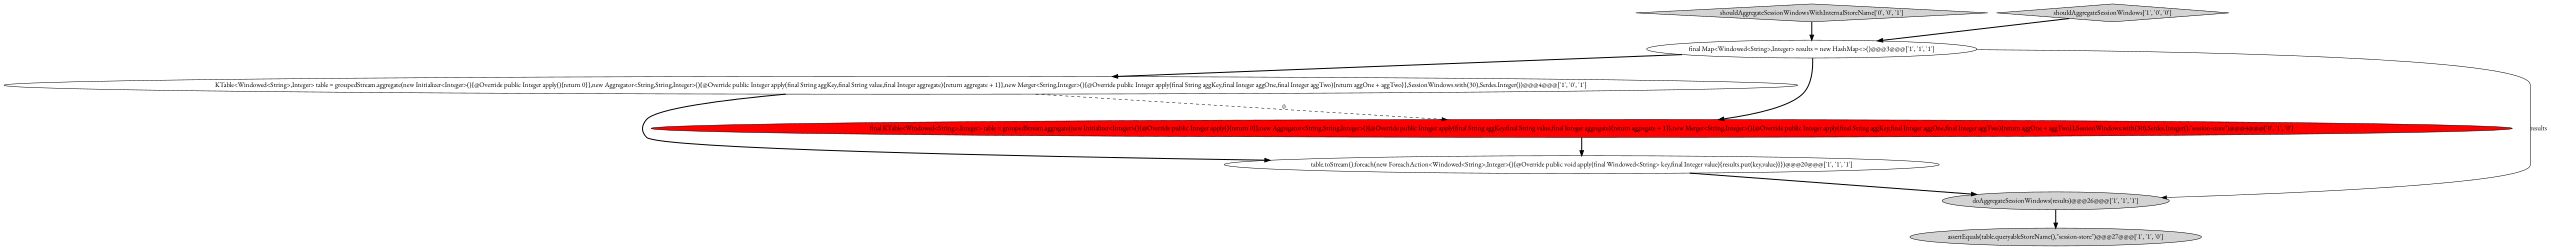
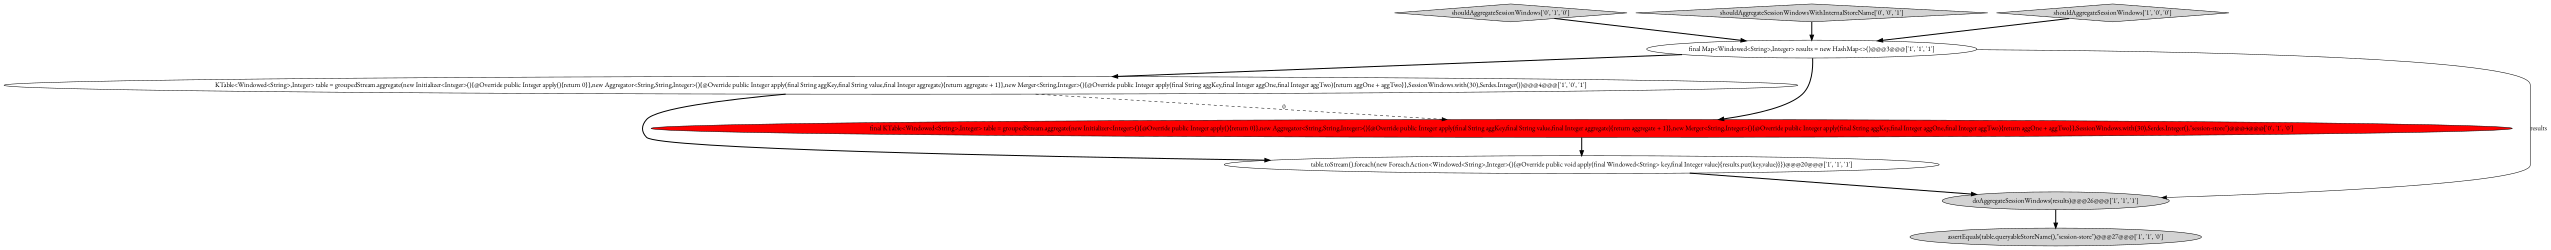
none -> (1511, 13)
